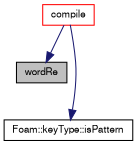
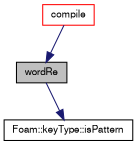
(76, 67) -> (53, 97)
